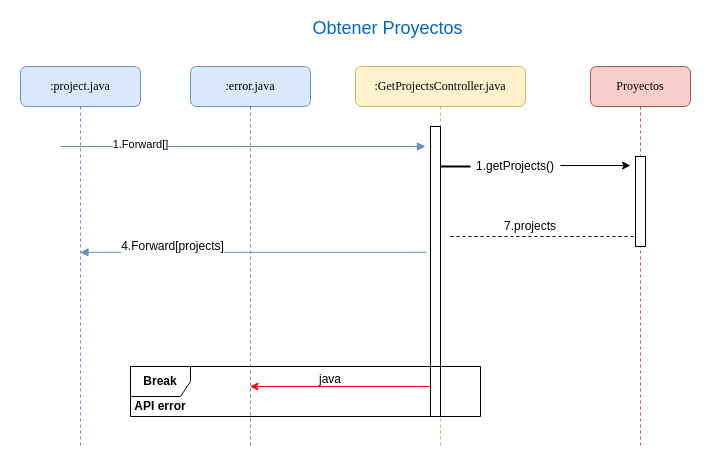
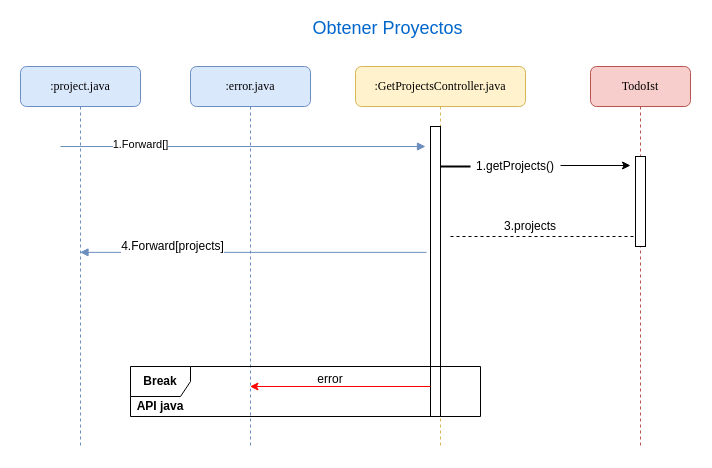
(641, 87) -> (641, 87)
(531, 227) -> (531, 227)
(331, 387) -> (331, 387)
(161, 407) -> (161, 407)
